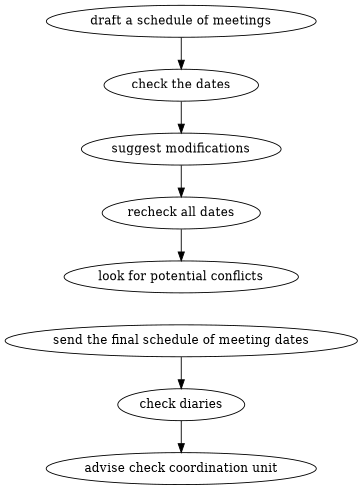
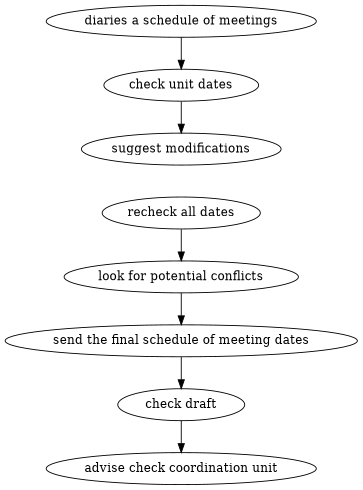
(181, 21) -> (181, 21)
(181, 85) -> (181, 85)
(181, 177) -> none
none -> (181, 304)
(181, 405) -> (181, 405)
